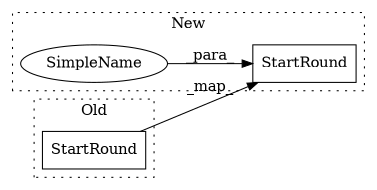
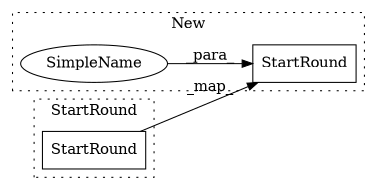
(94, 111) -> (94, 111)
